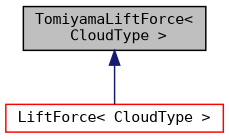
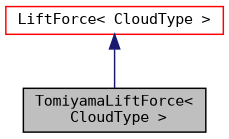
(115, 85) -> (115, 69)
